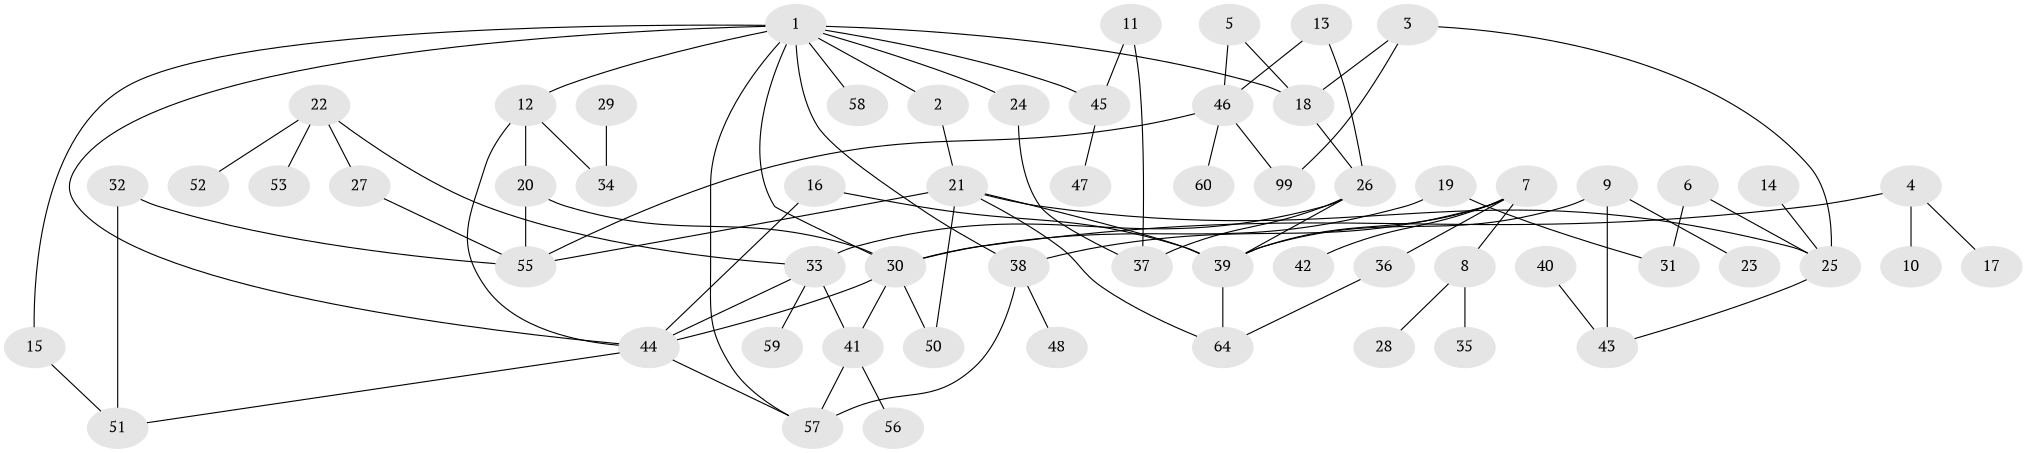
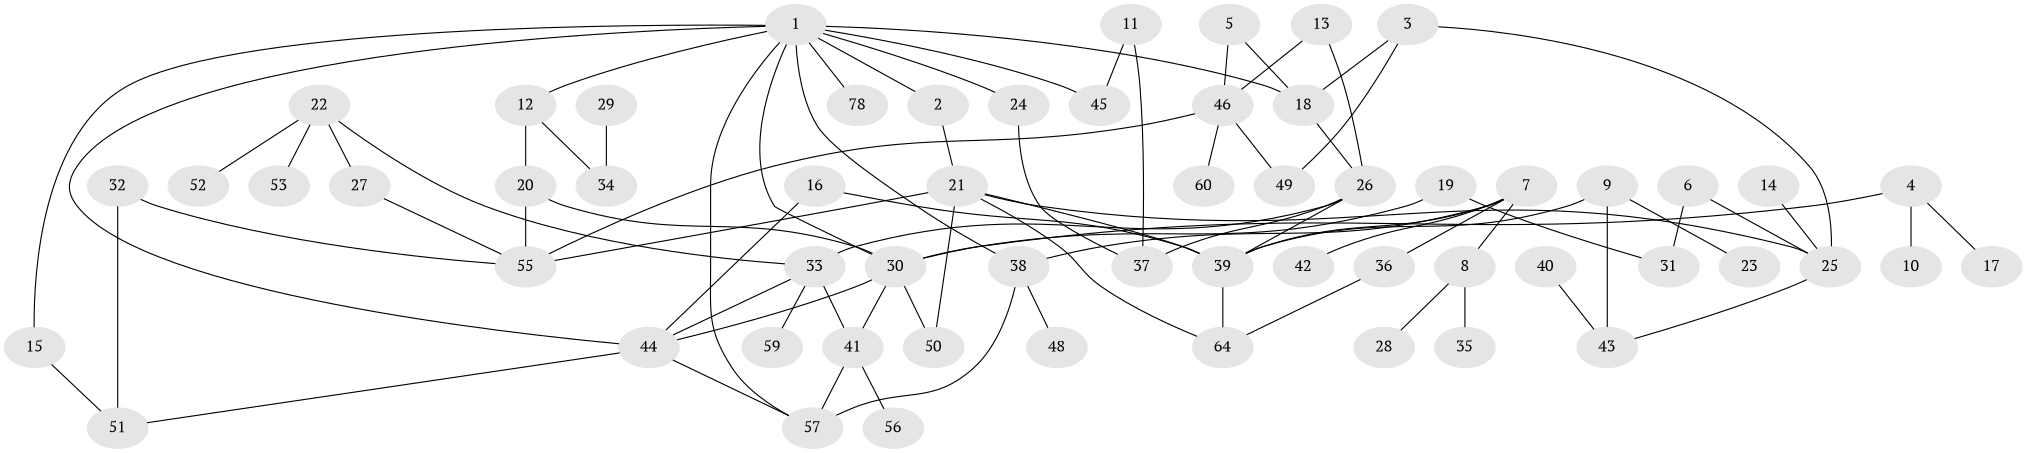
(857, 105) -> (857, 105)
(1080, 186) -> none
(1284, 186) -> (1284, 186)
(478, 275) -> none
